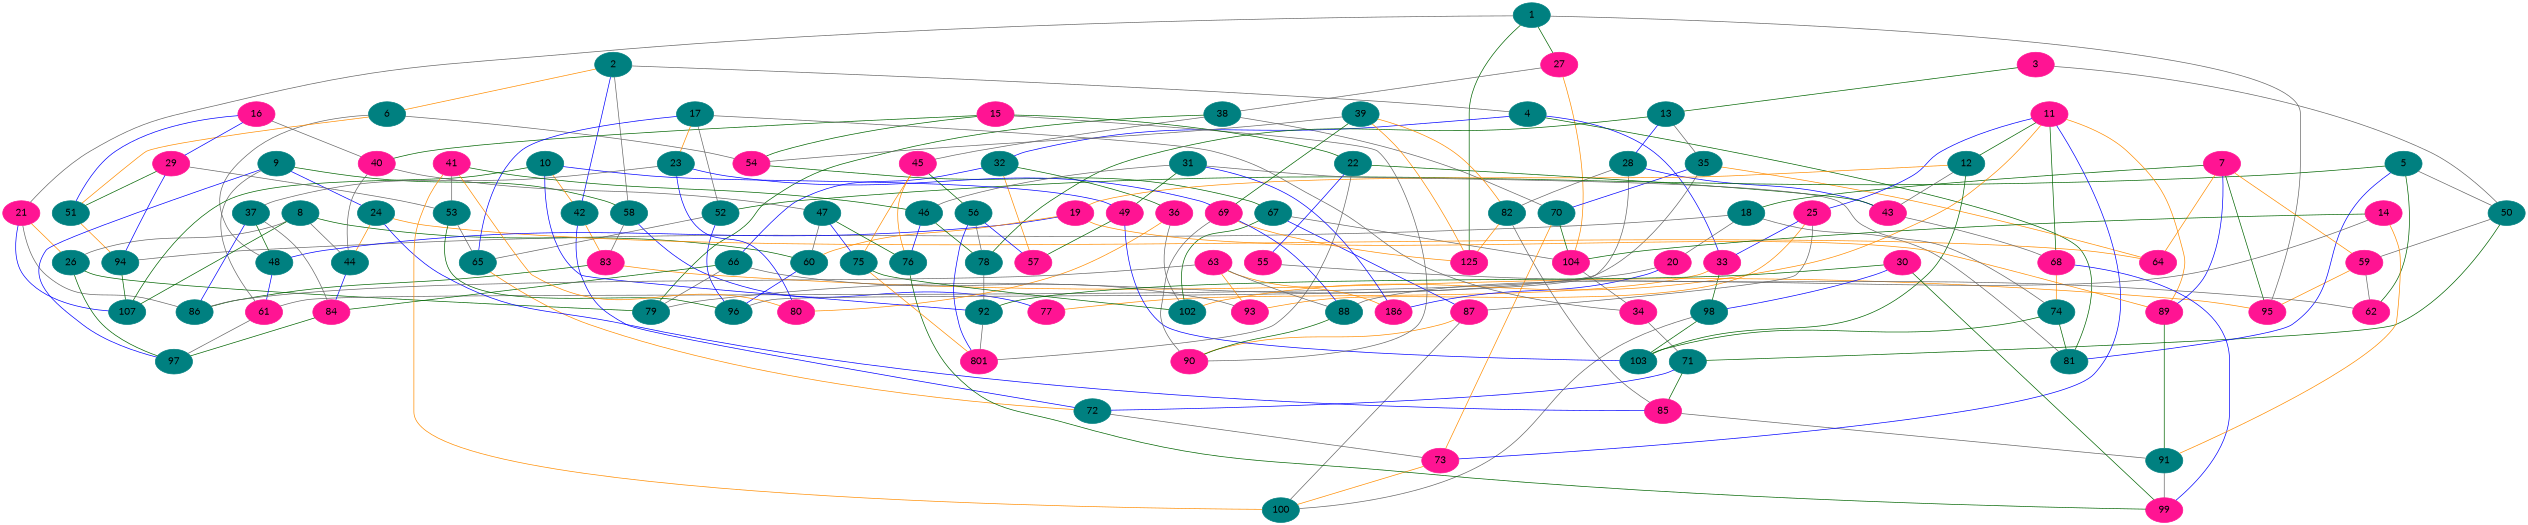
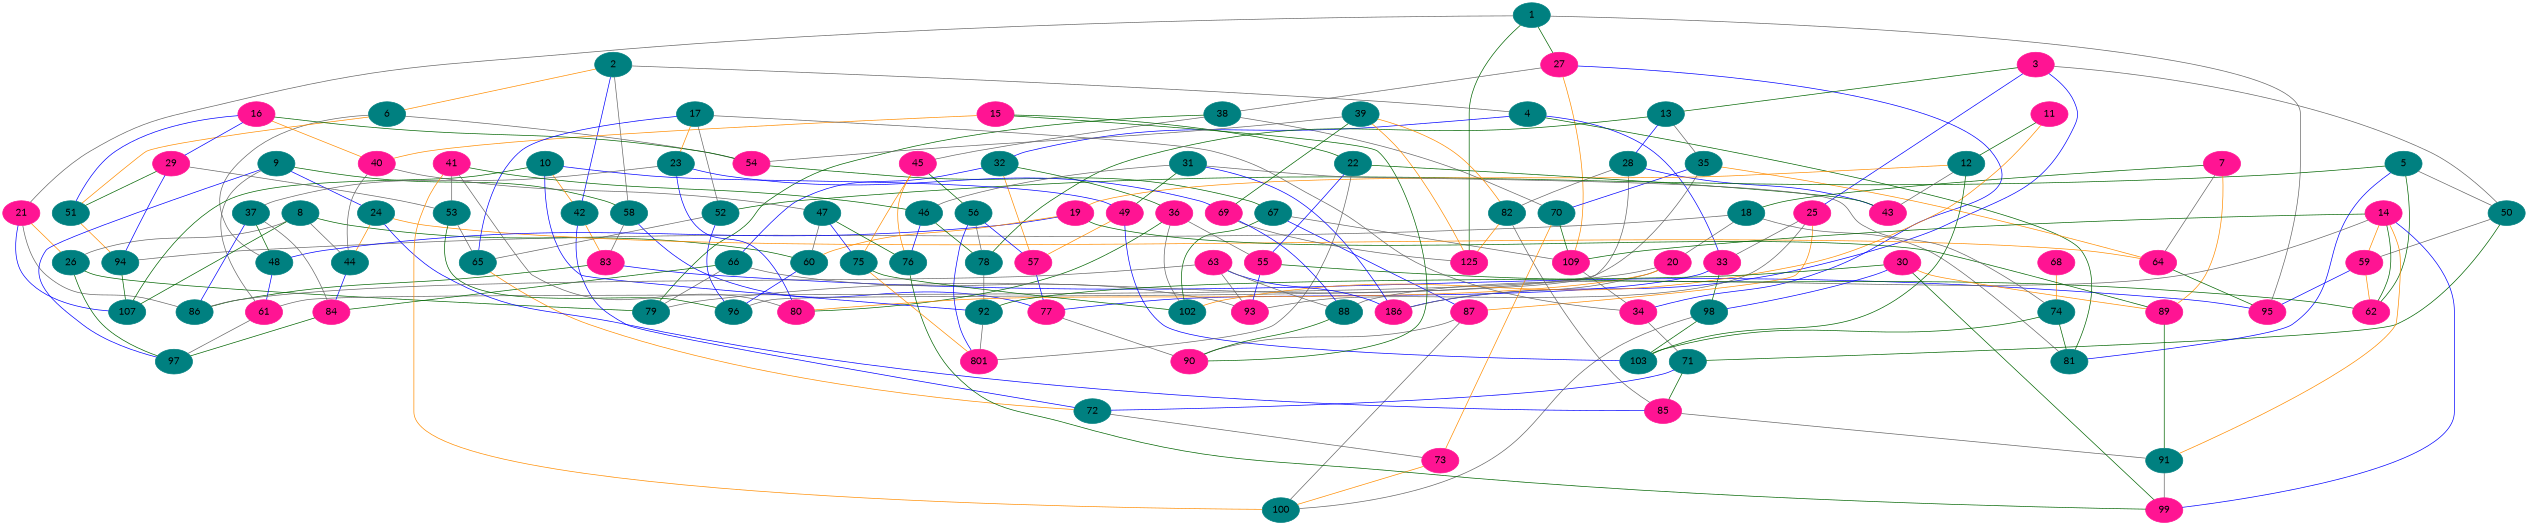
(670, 131) -> (670, 131)
(871, 131) -> (505, 135)
(317, 139) -> (317, 139)
none -> (1982, 145)
(1377, 151) -> (1377, 151)
(1929, 161) -> (1924, 139)
(2053, 188) -> none
(2160, 189) -> (2048, 295)
(2290, 211) -> (2374, 238)
(2190, 213) -> (2190, 213)
none -> (1205, 230)
(1090, 232) -> (1090, 232)
(1974, 234) -> none
(1773, 235) -> (1773, 235)
(2245, 238) -> (2213, 287)
(2216, 246) -> (2216, 246)
(1888, 247) -> (1621, 243)
(1359, 250) -> (1359, 250)
none -> (1834, 261)
(1171, 262) -> (1118, 337)
(1571, 263) -> (1571, 263)
none -> (2391, 264)
(1818, 282) -> (1818, 282)
(1437, 283) -> (1437, 283)
none -> (1040, 287)
(1232, 287) -> (1232, 287)
none -> (1256, 287)
(1304, 287) -> (1304, 287)
(2316, 287) -> (2316, 287)
(2368, 287) -> (2368, 287)
(1723, 288) -> (1723, 288)
(565, 290) -> (565, 290)
(1535, 291) -> (1535, 291)
(1387, 295) -> (1387, 295)
none -> (1237, 297)
(1561, 297) -> (1561, 297)
(932, 301) -> (1074, 269)
(2222, 333) -> (2428, 445)
(1329, 337) -> (1329, 337)
(1913, 419) -> none
